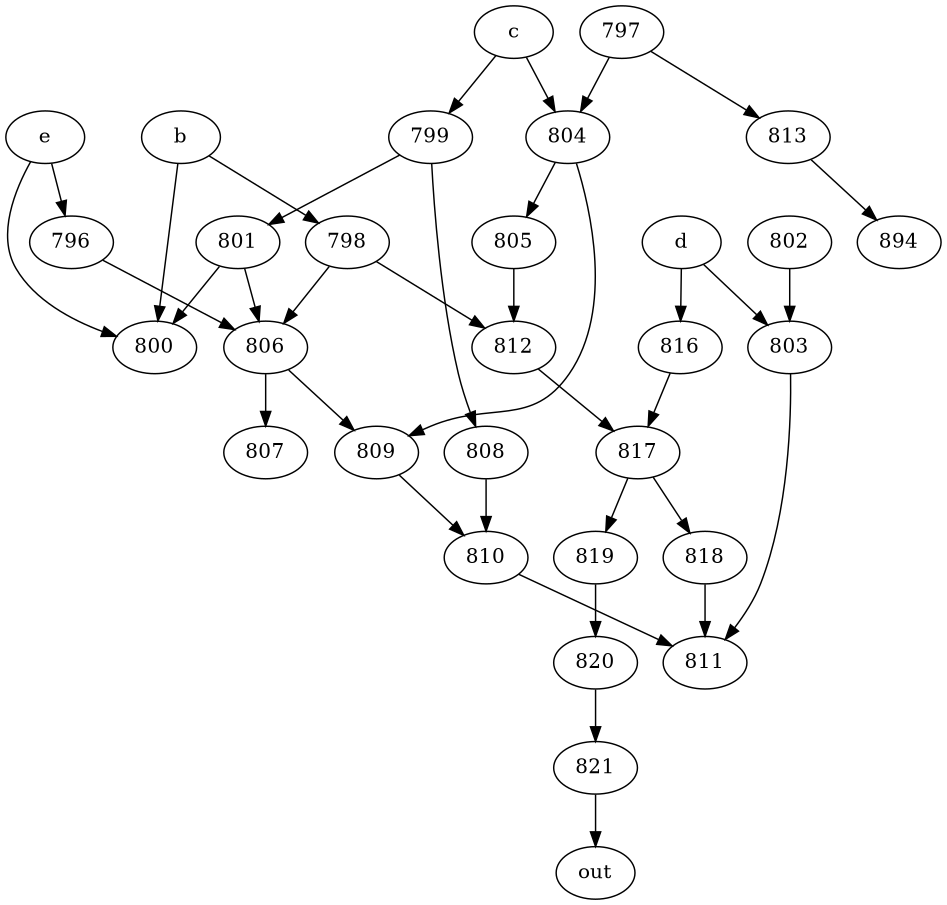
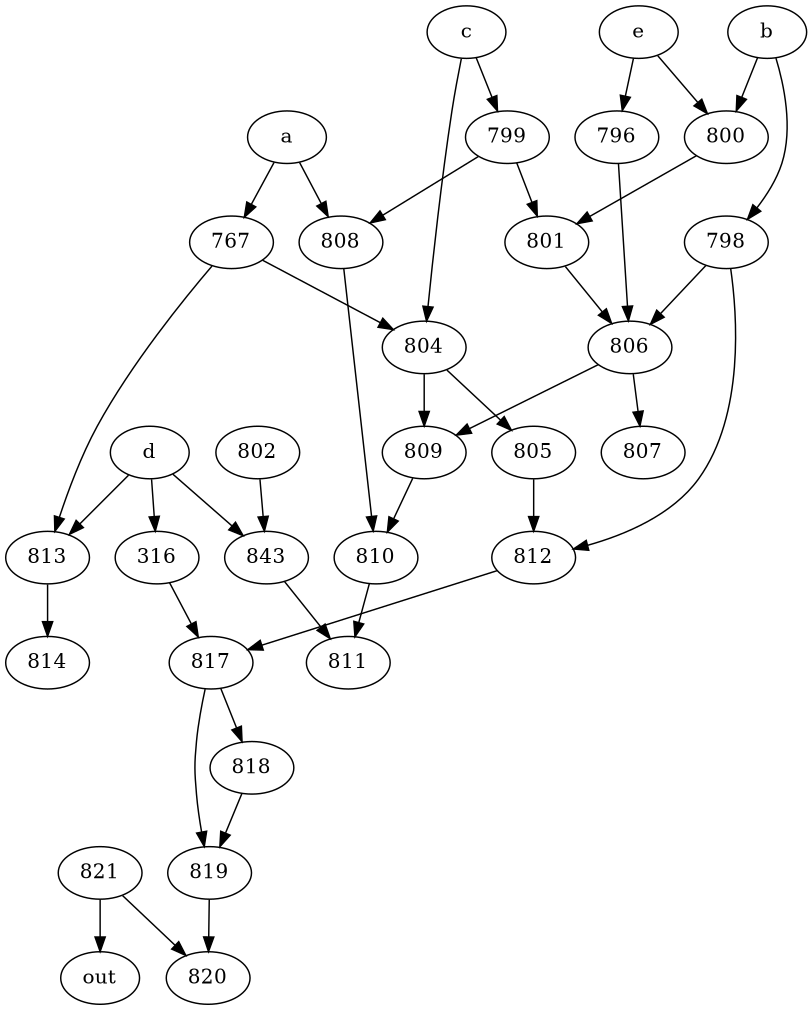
(622, 32) -> (232, 242)
none -> (287, 137)
(899, 242) -> (48, 663)
(201, 289) -> (643, 186)
(680, 347) -> (157, 558)
(790, 347) -> (267, 558)
none -> (104, 499)
(705, 603) -> (234, 813)
(596, 708) -> (149, 920)
